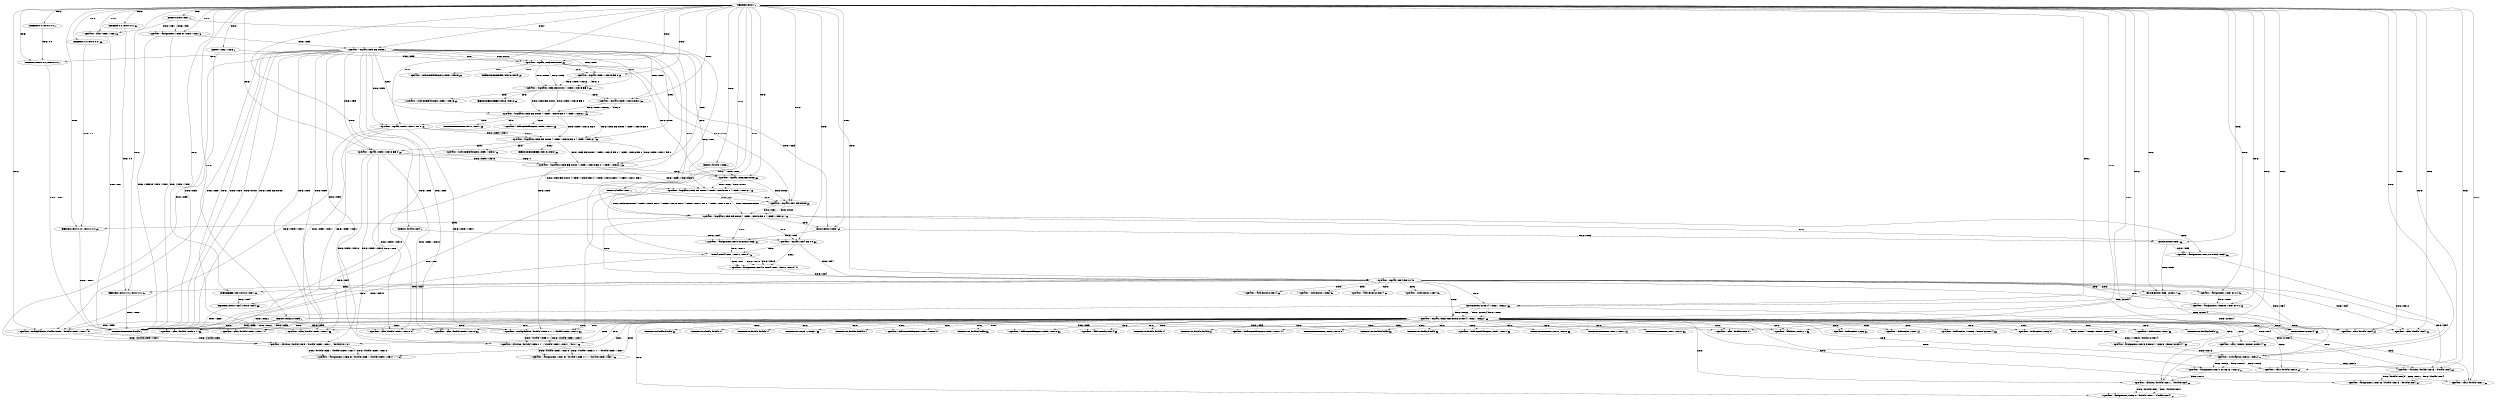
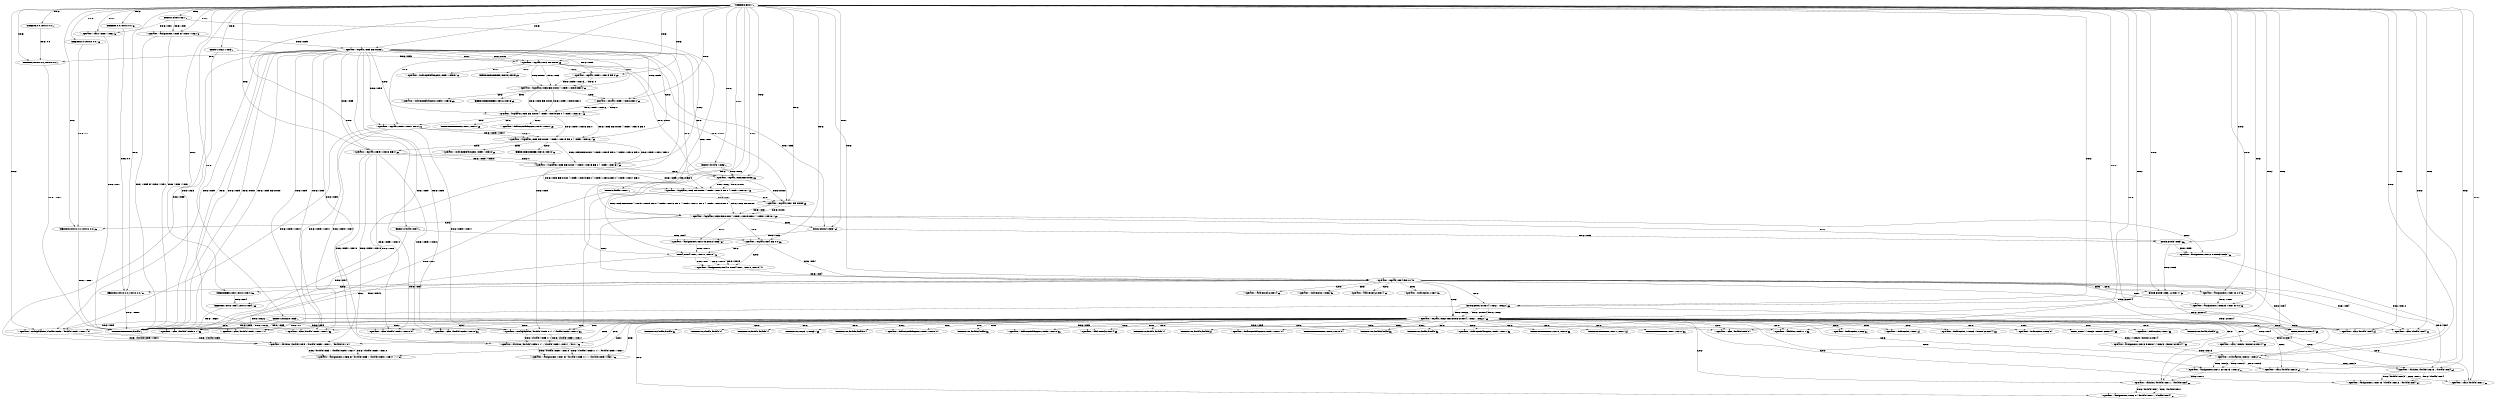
(299, 325) -> (296, 325)
